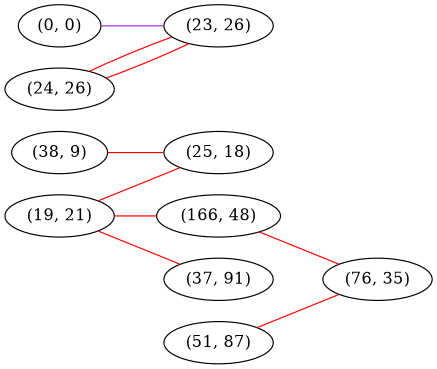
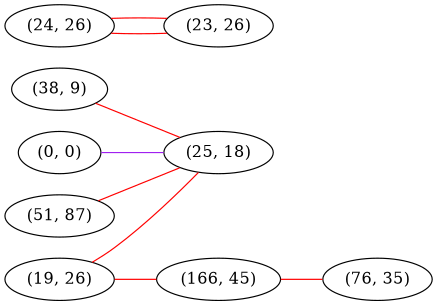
(132, 26) -> (132, 153)
(60, 216) -> (60, 279)
(219, 216) -> (219, 279)
(219, 279) -> none
(298, 311) -> (139, 184)
